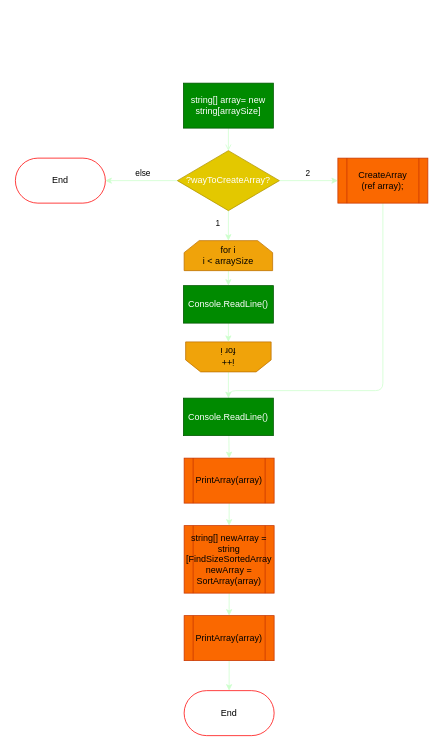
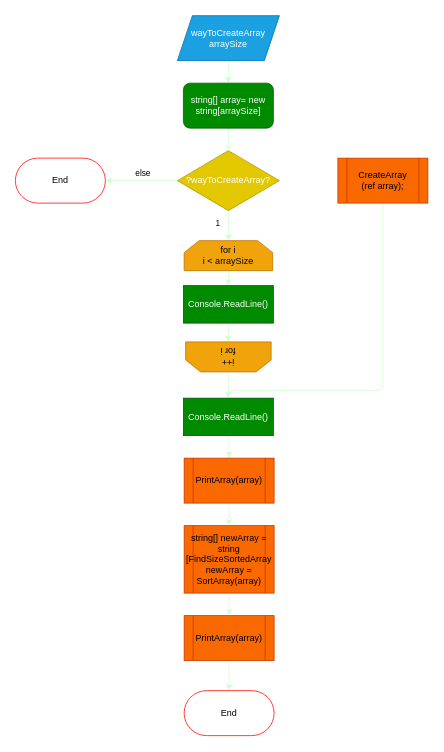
none -> (228, 38)
none -> (228, 61)
(228, 105) -> (228, 105)
(306, 180) -> none
